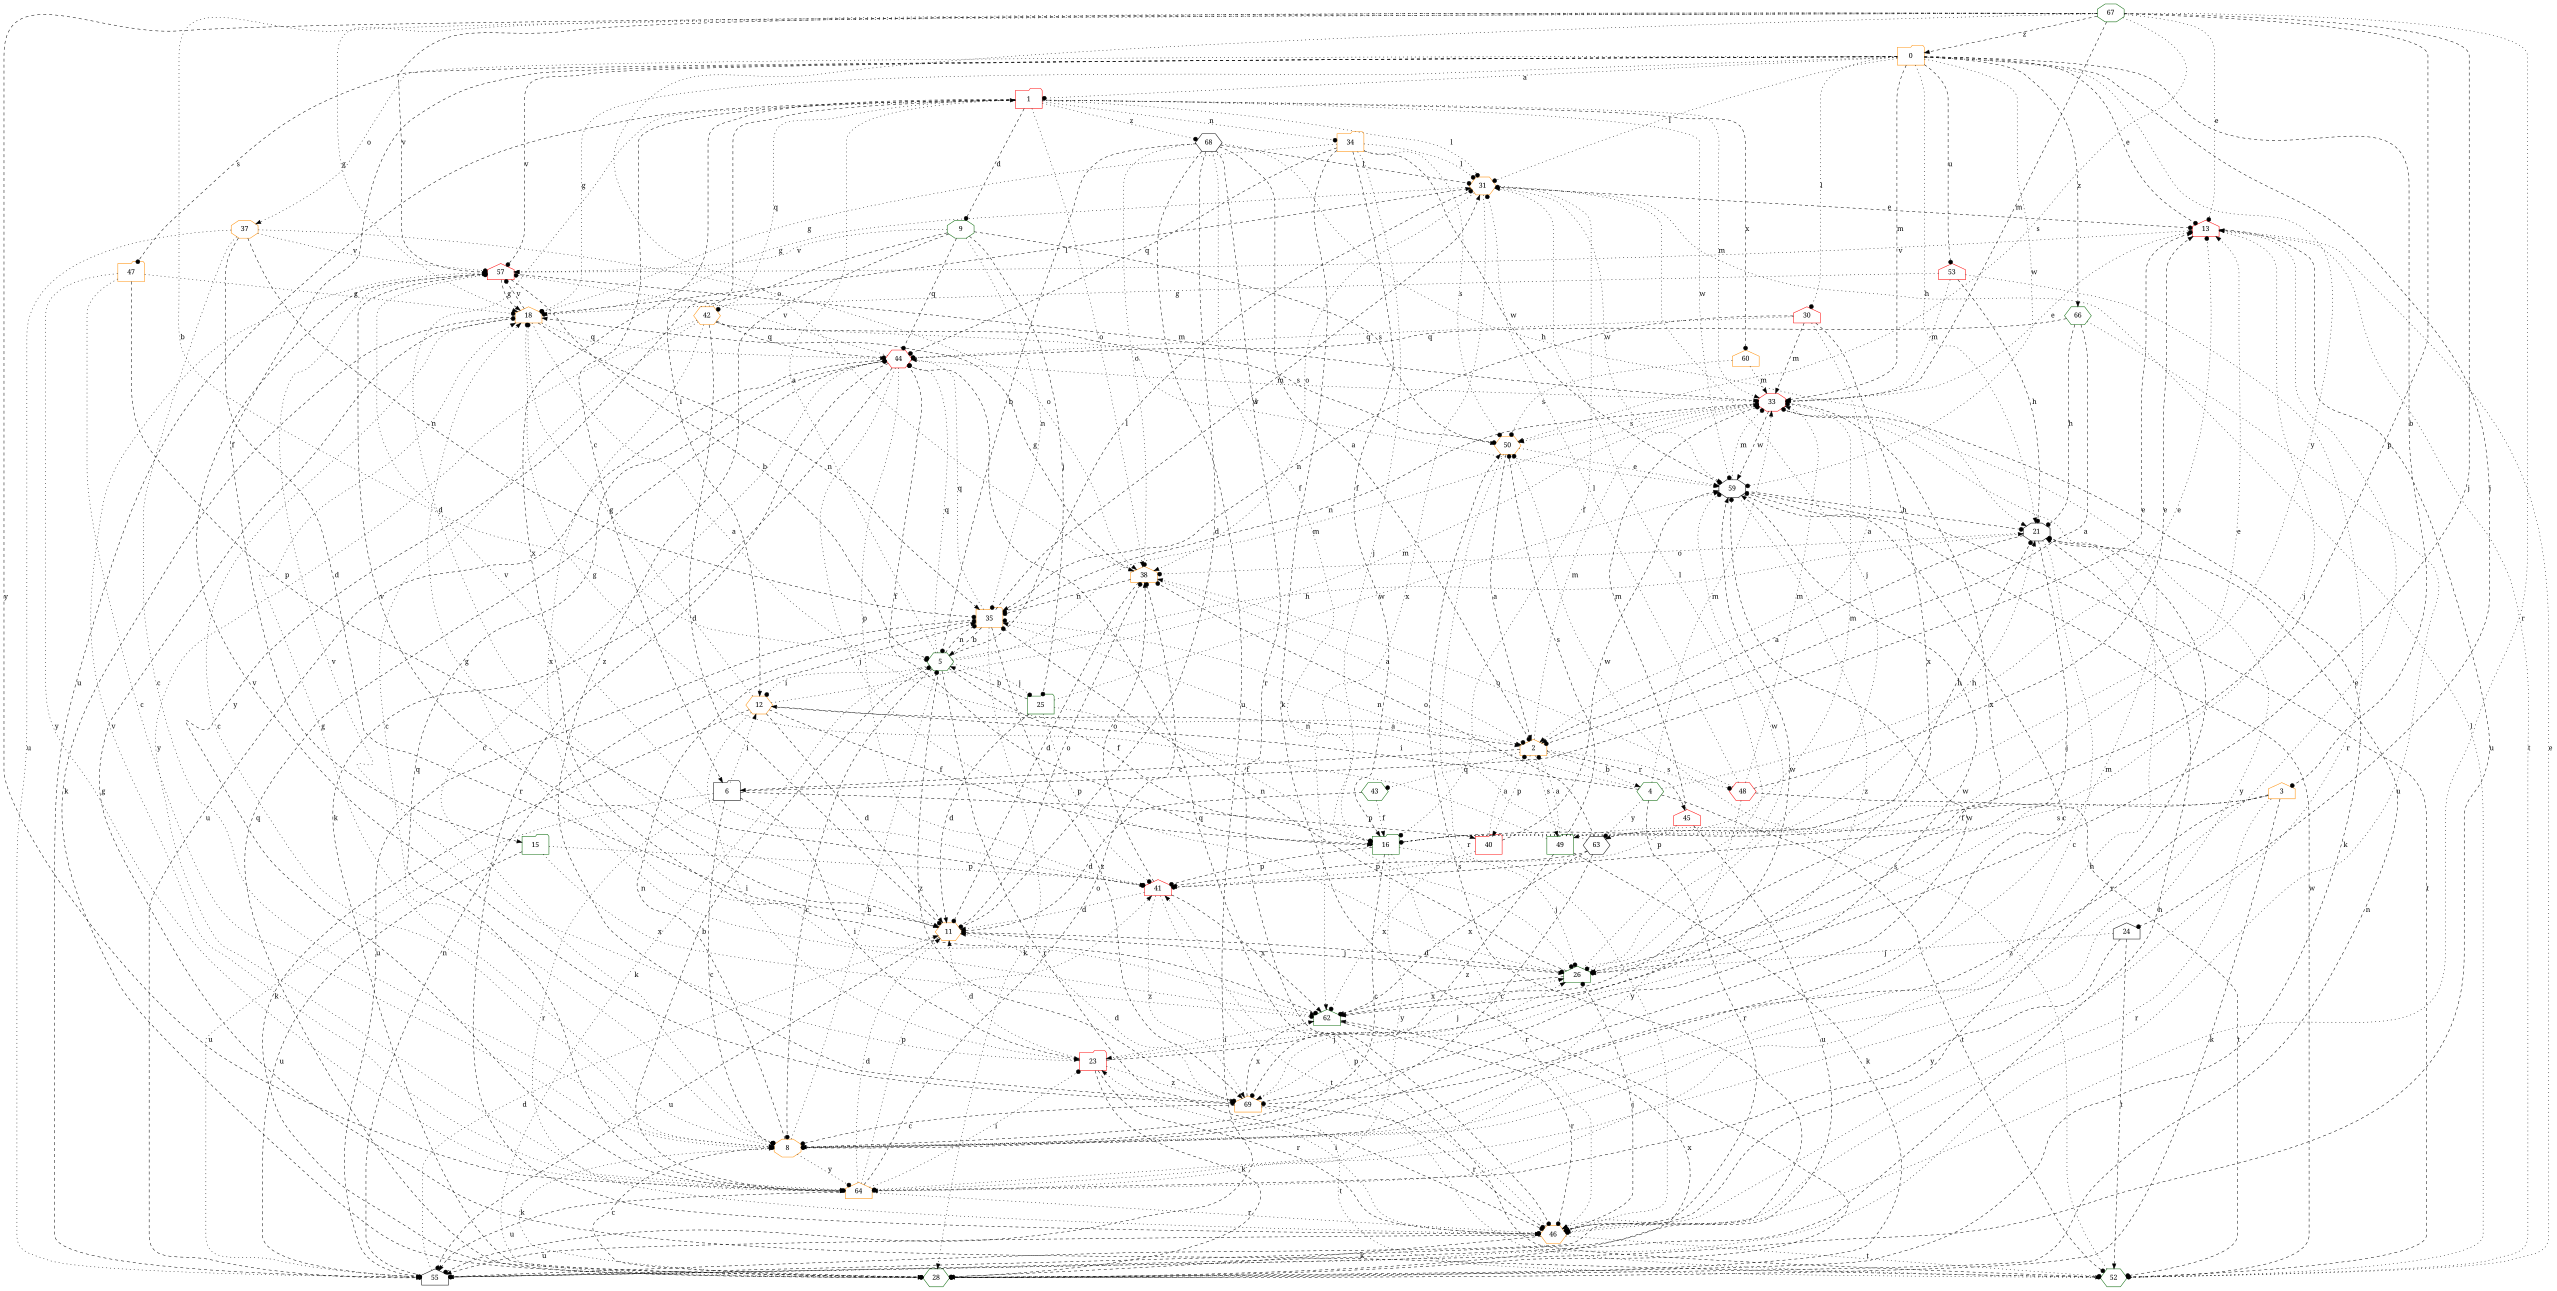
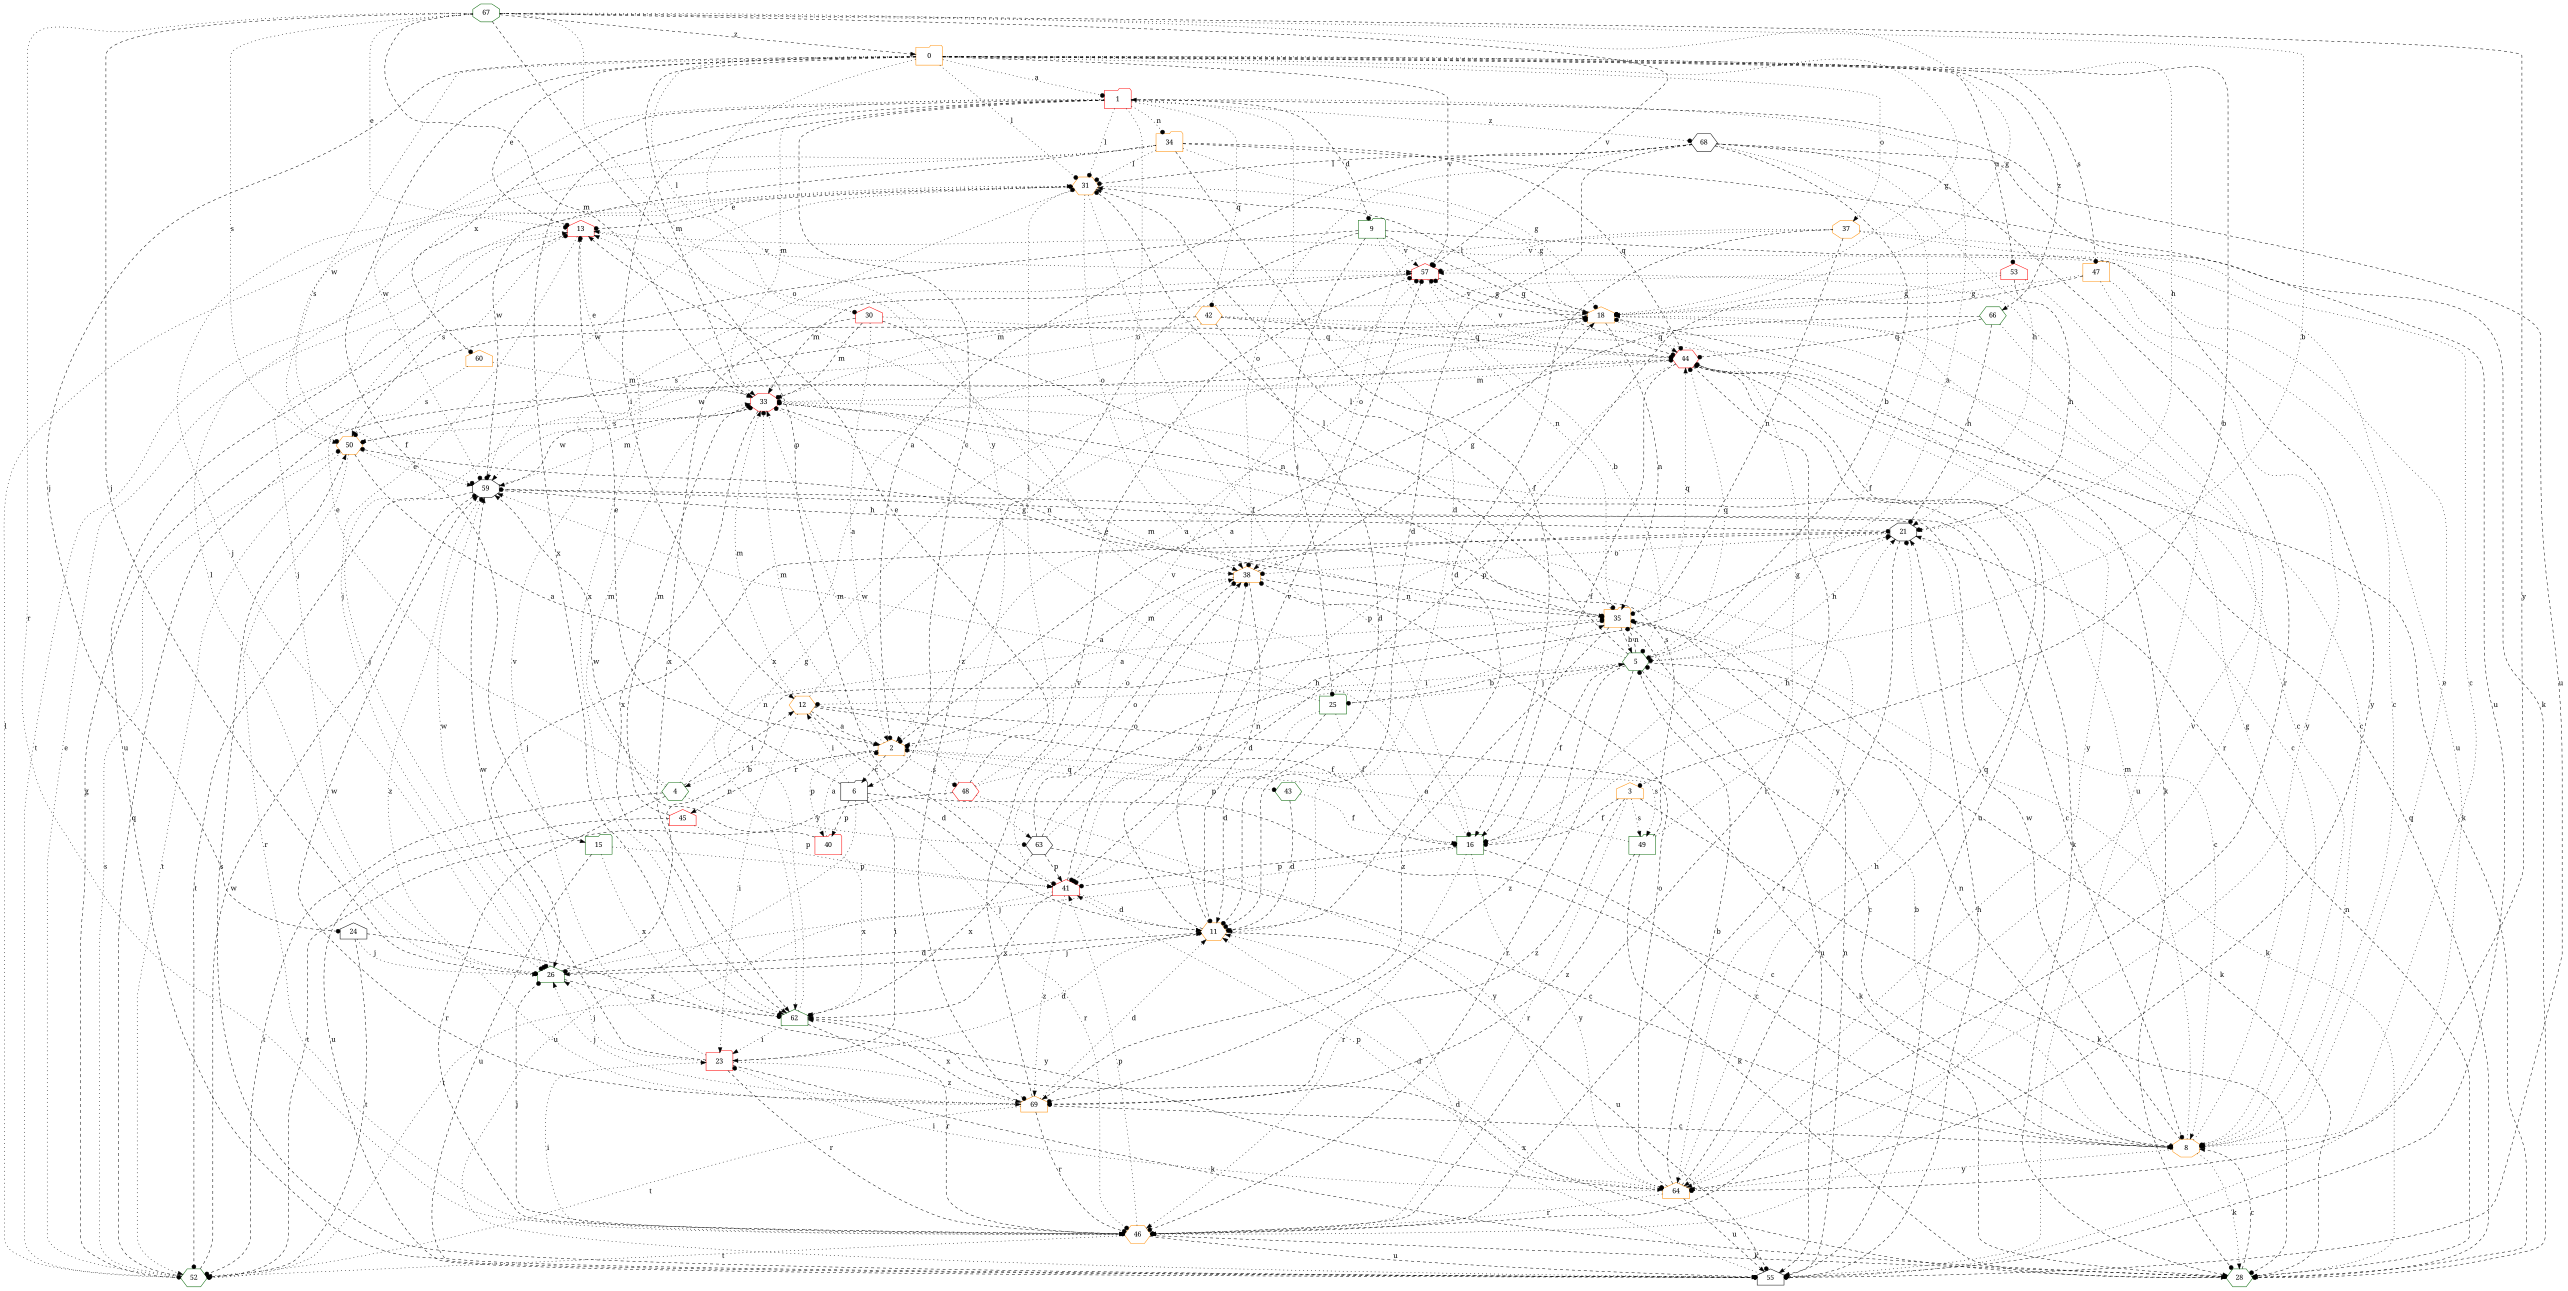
(961, 229) -> (1372, 229)
(724, 444) -> (1591, 439)
none -> (164, 848)
(547, 1093) -> (2080, 882)
